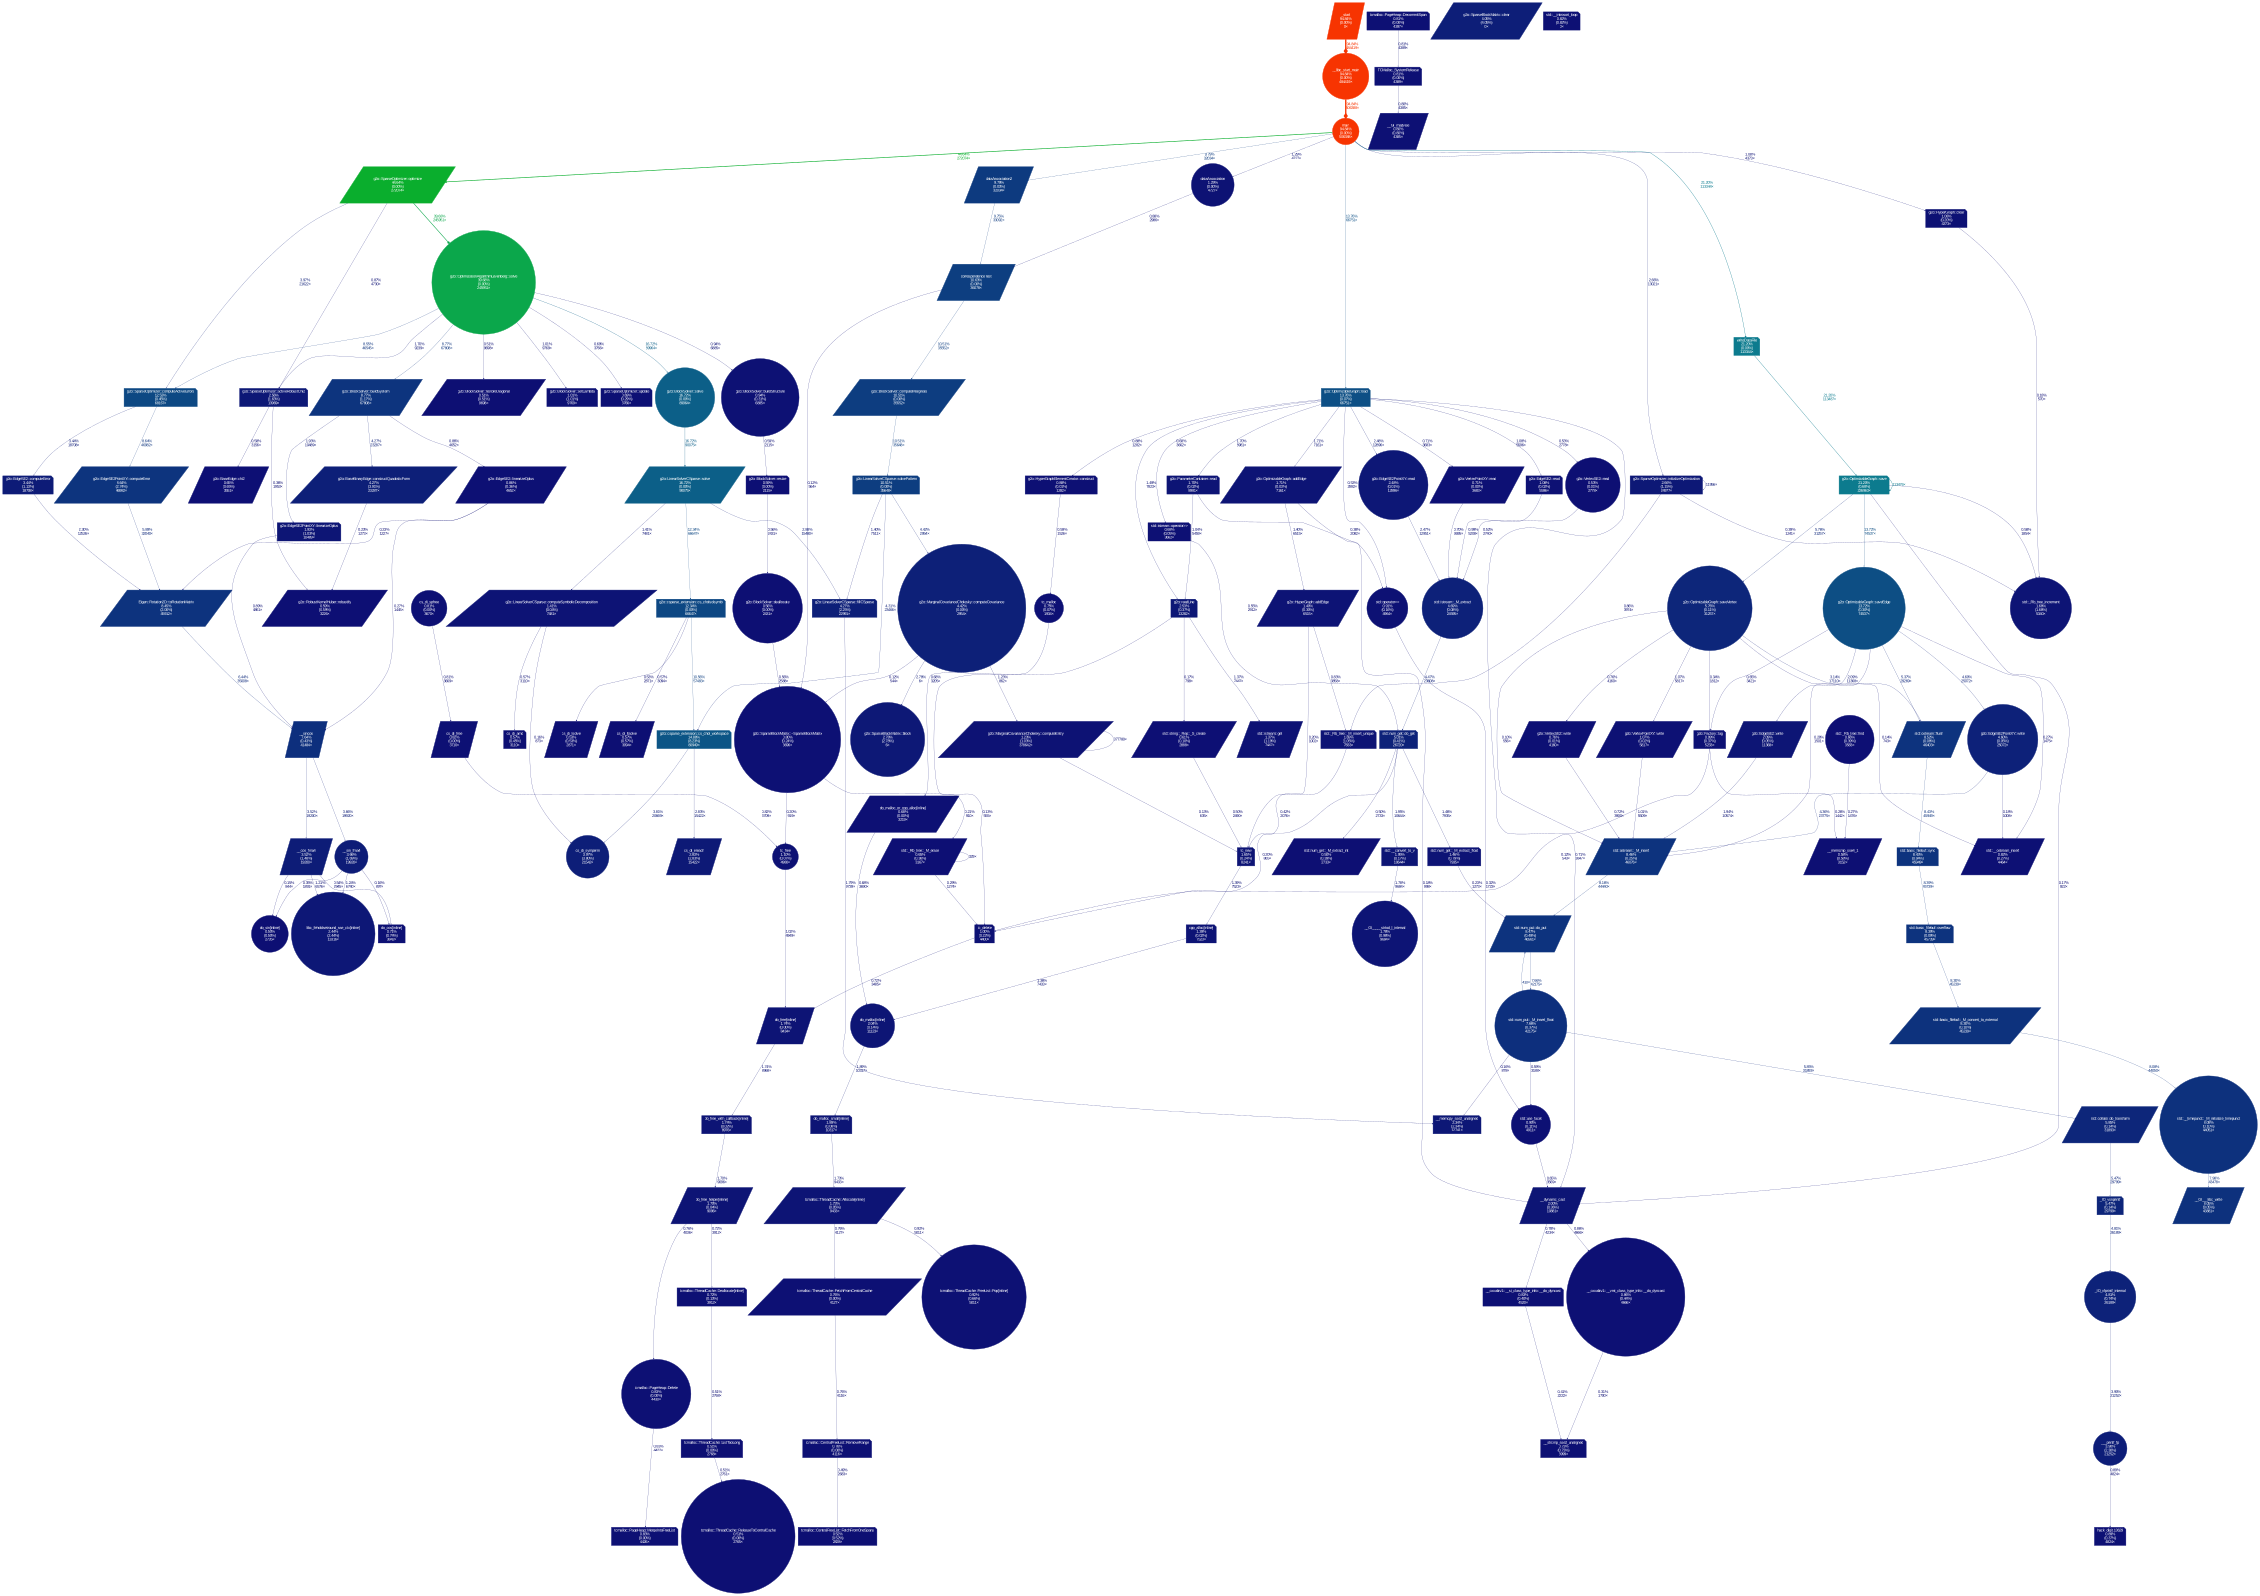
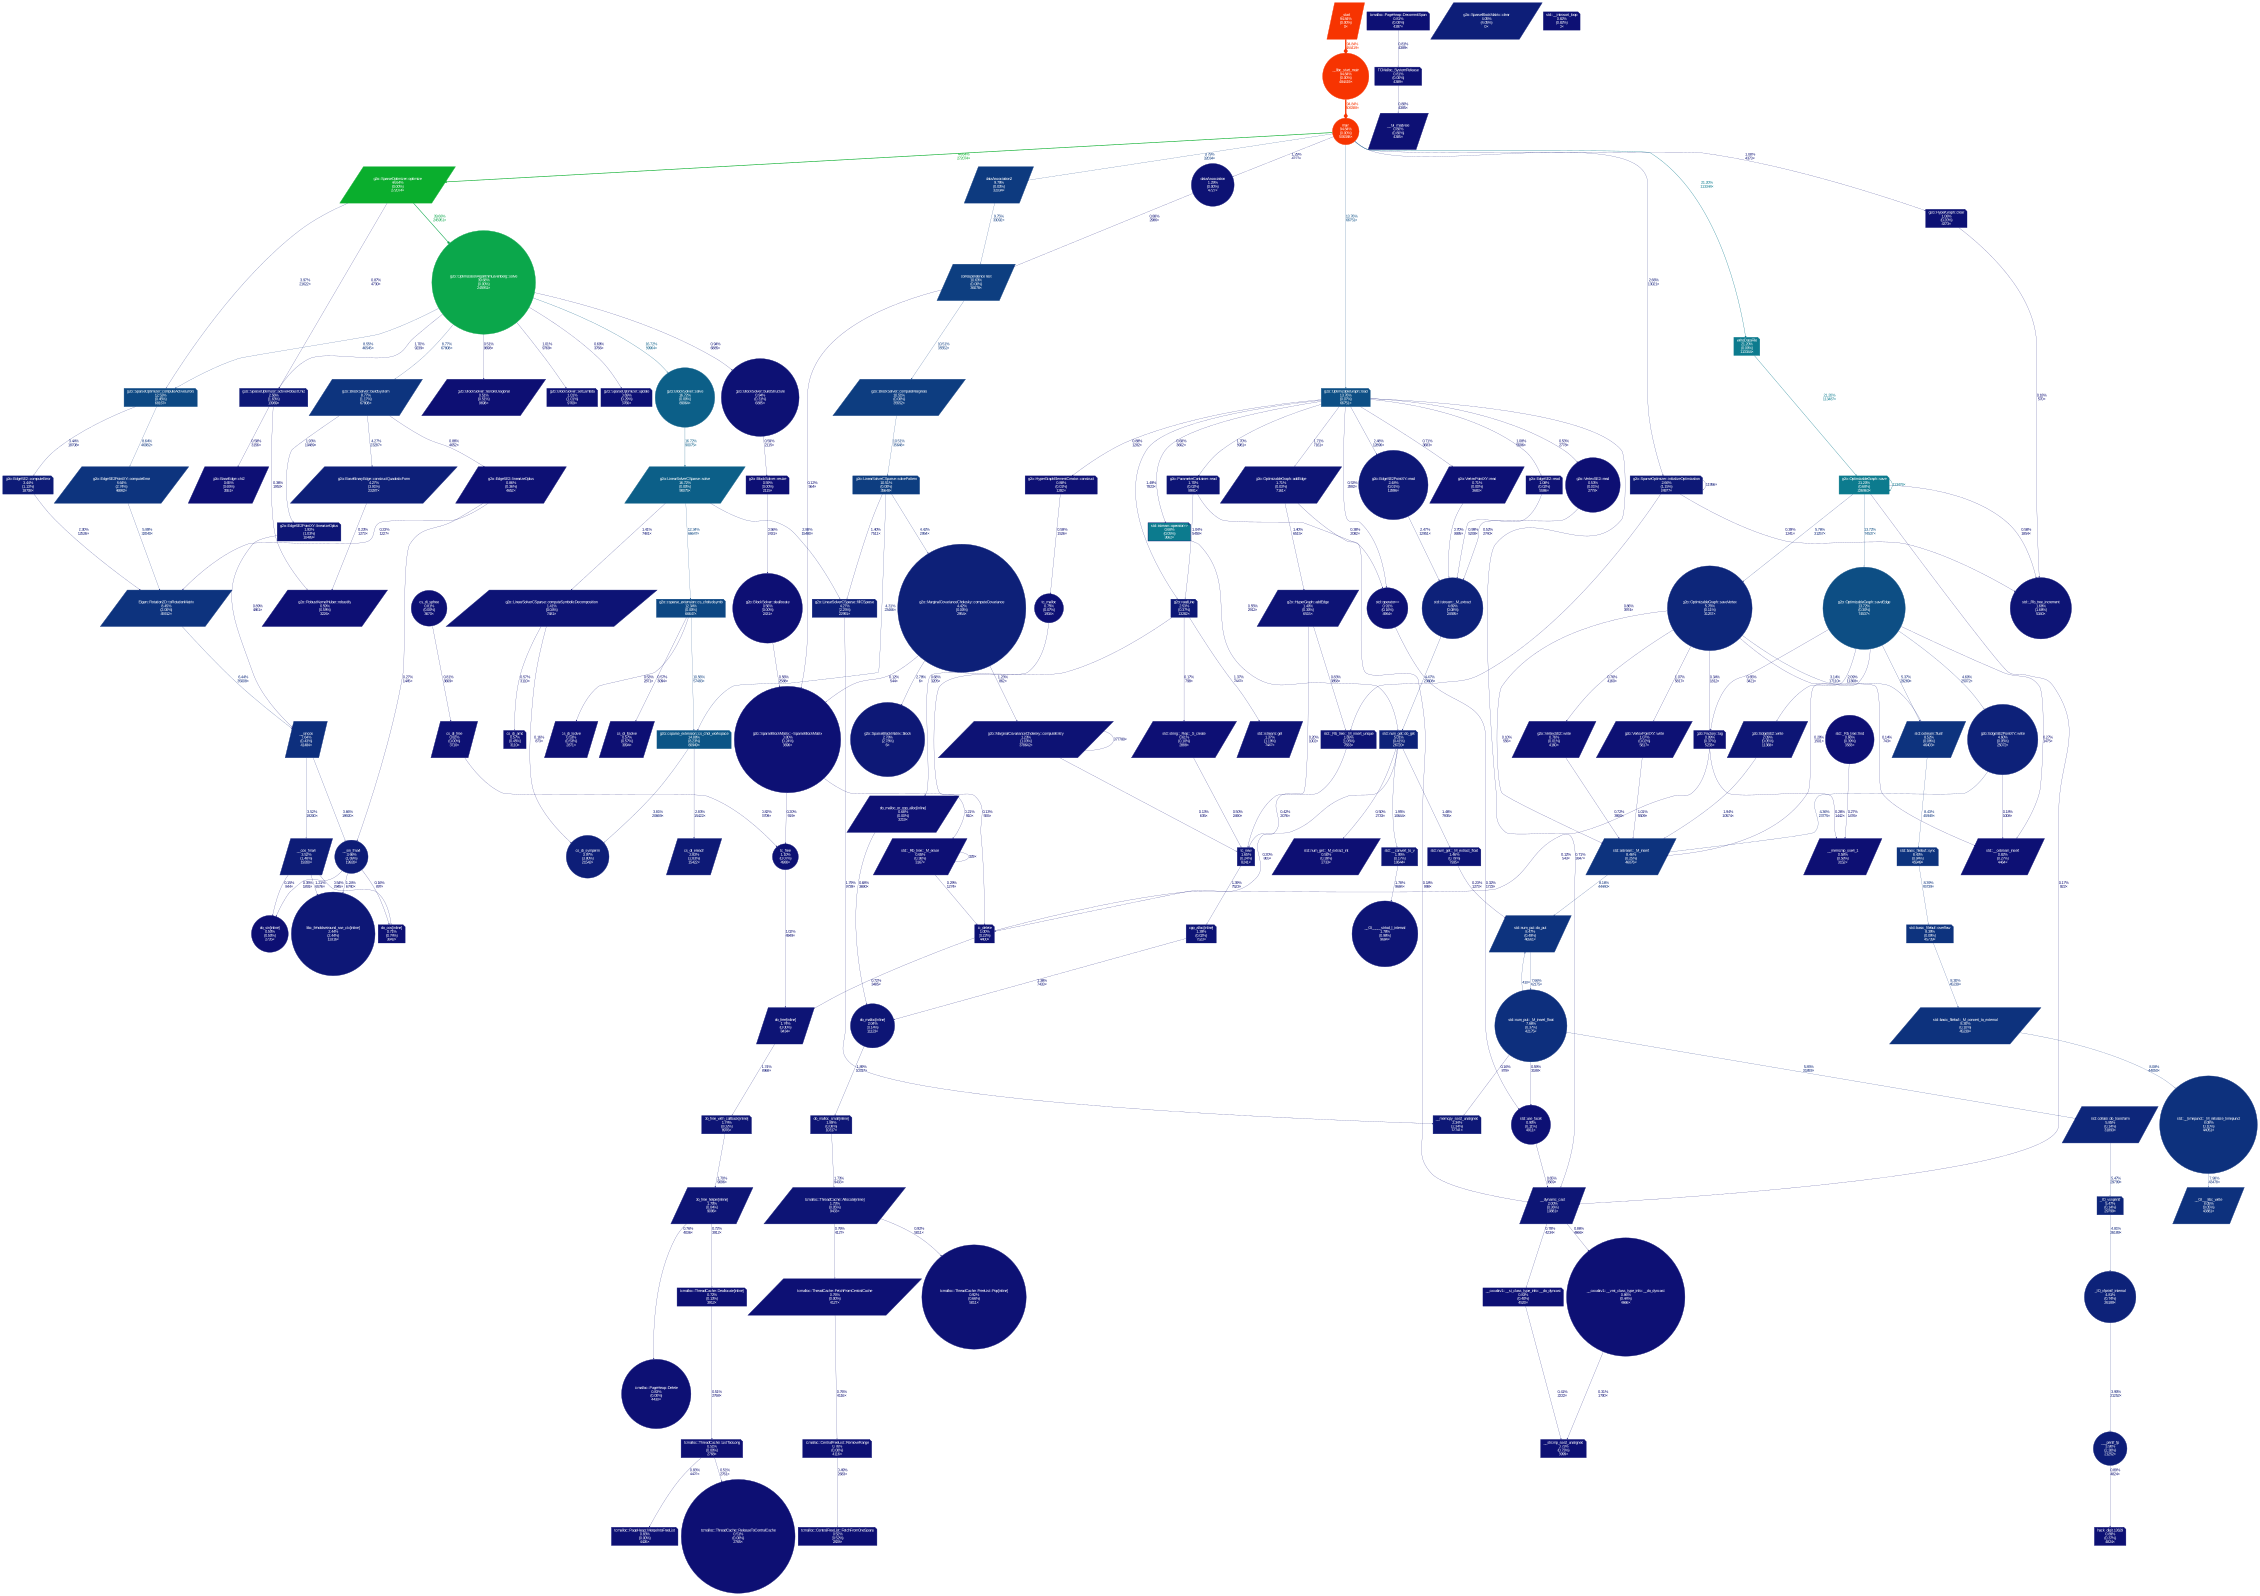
(1169, 532) -> (1169, 532)
(392, 594) -> (404, 652)
(649, 1477) -> (672, 1489)
